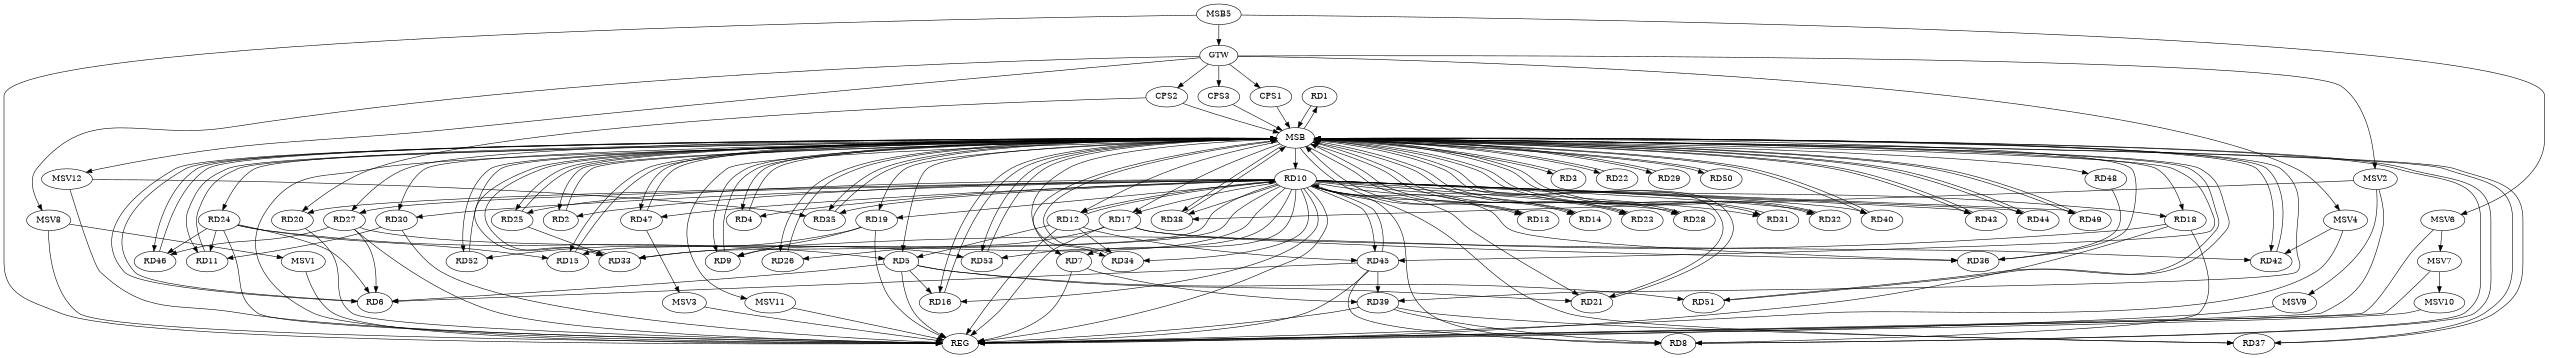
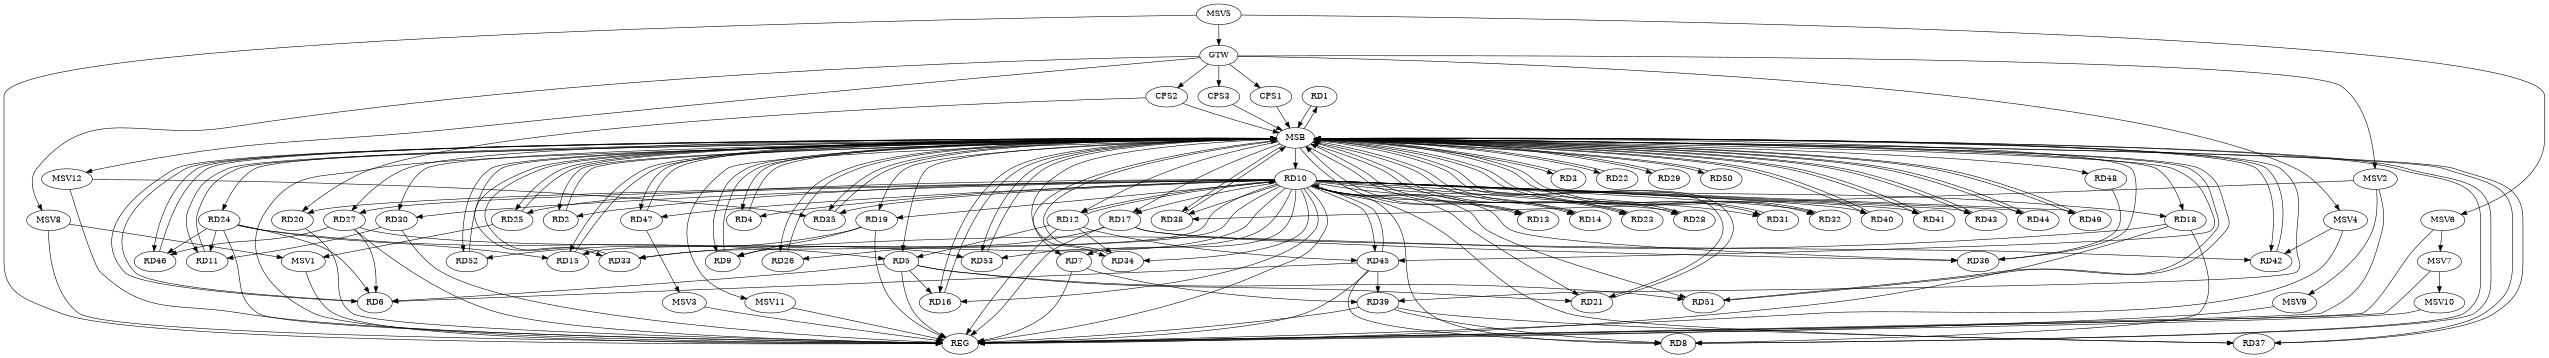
(1219, 14) -> (1219, 14)
none -> (1934, 220)
none -> (1495, 234)
(563, 240) -> (440, 235)
